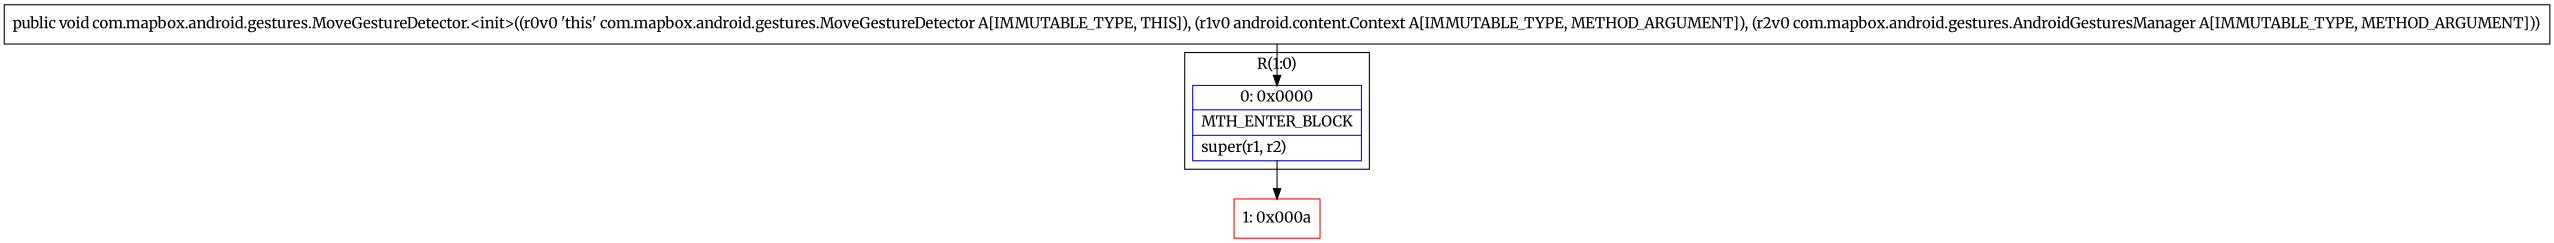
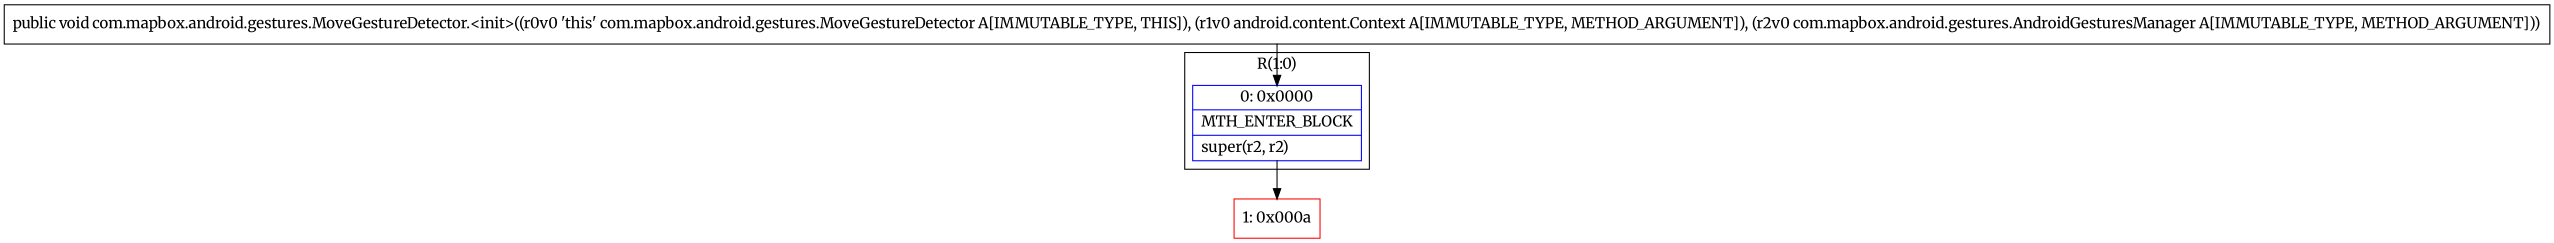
(1244, 147) -> (1245, 147)
